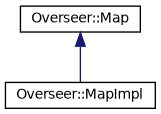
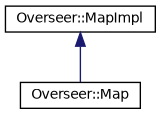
(80, 64) -> (80, 64)
